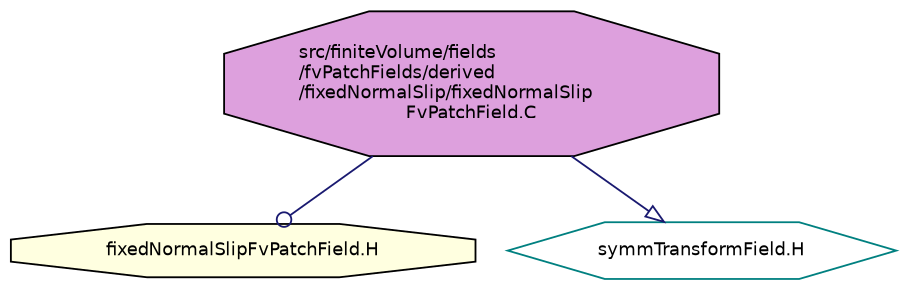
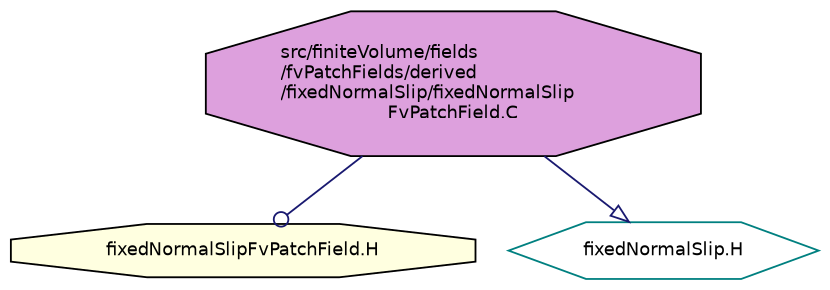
(702, 251) -> (664, 251)
